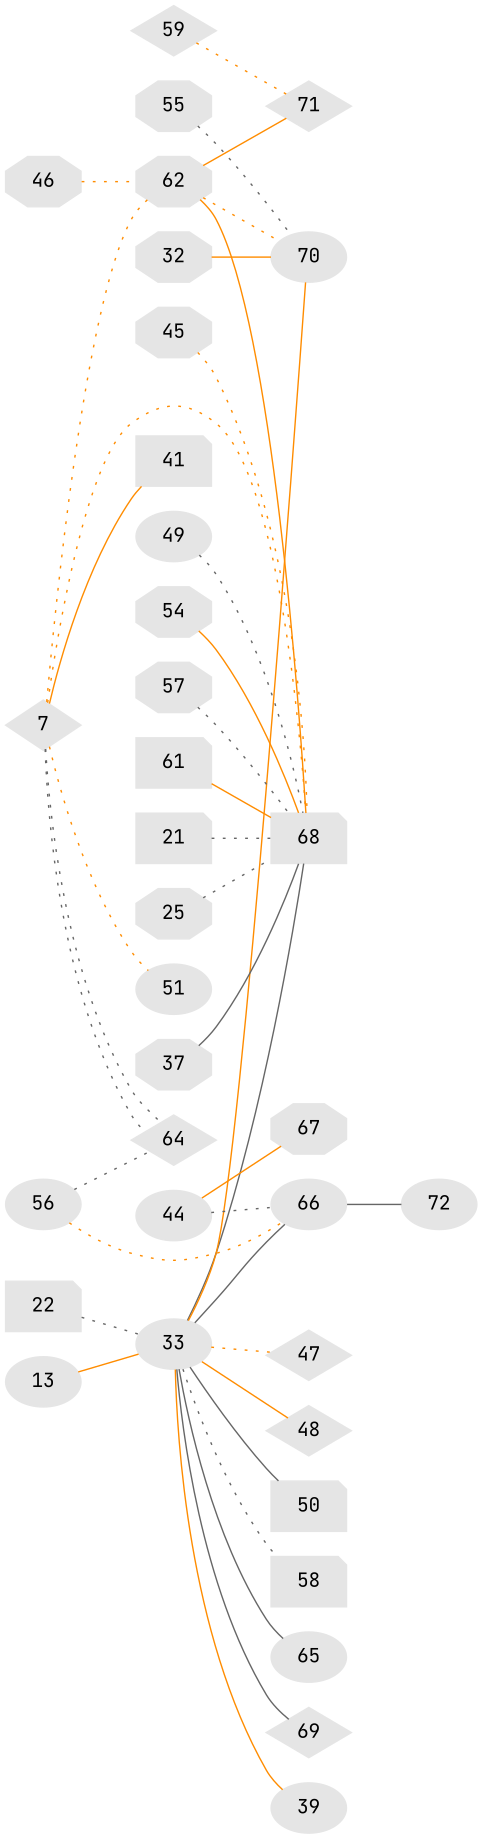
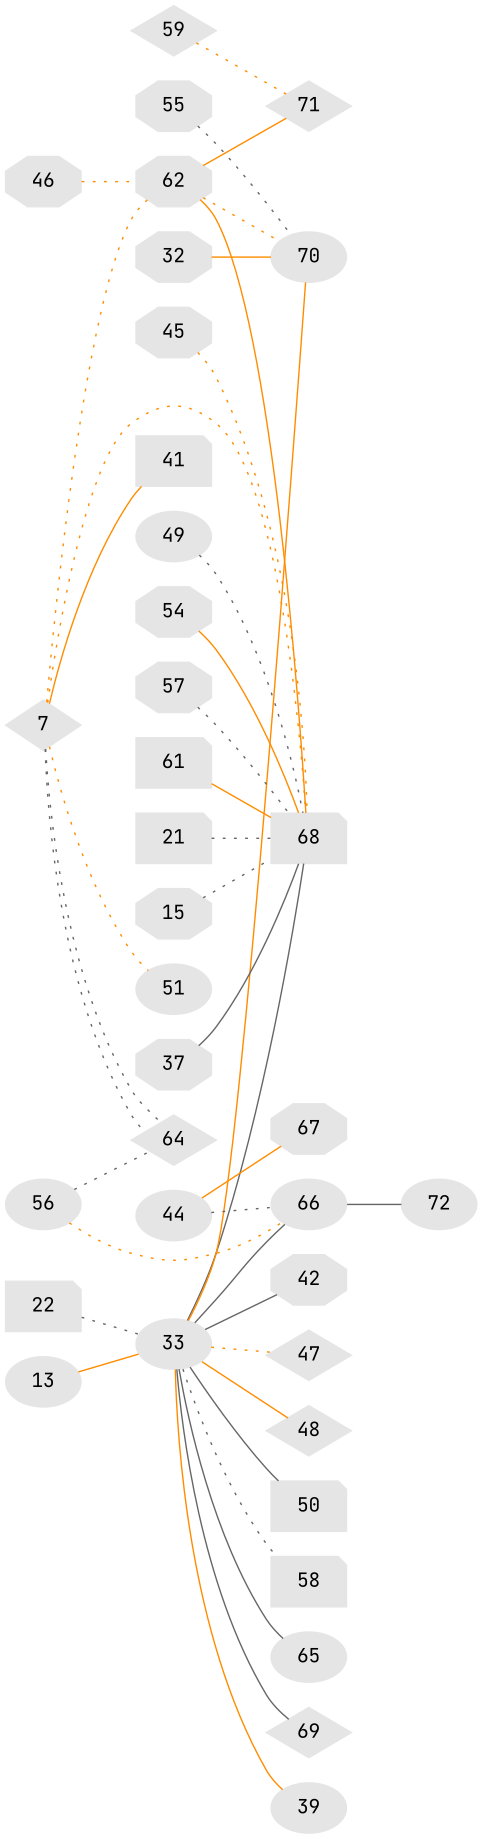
(174, 914) -> (174, 914)
none -> (309, 1280)
